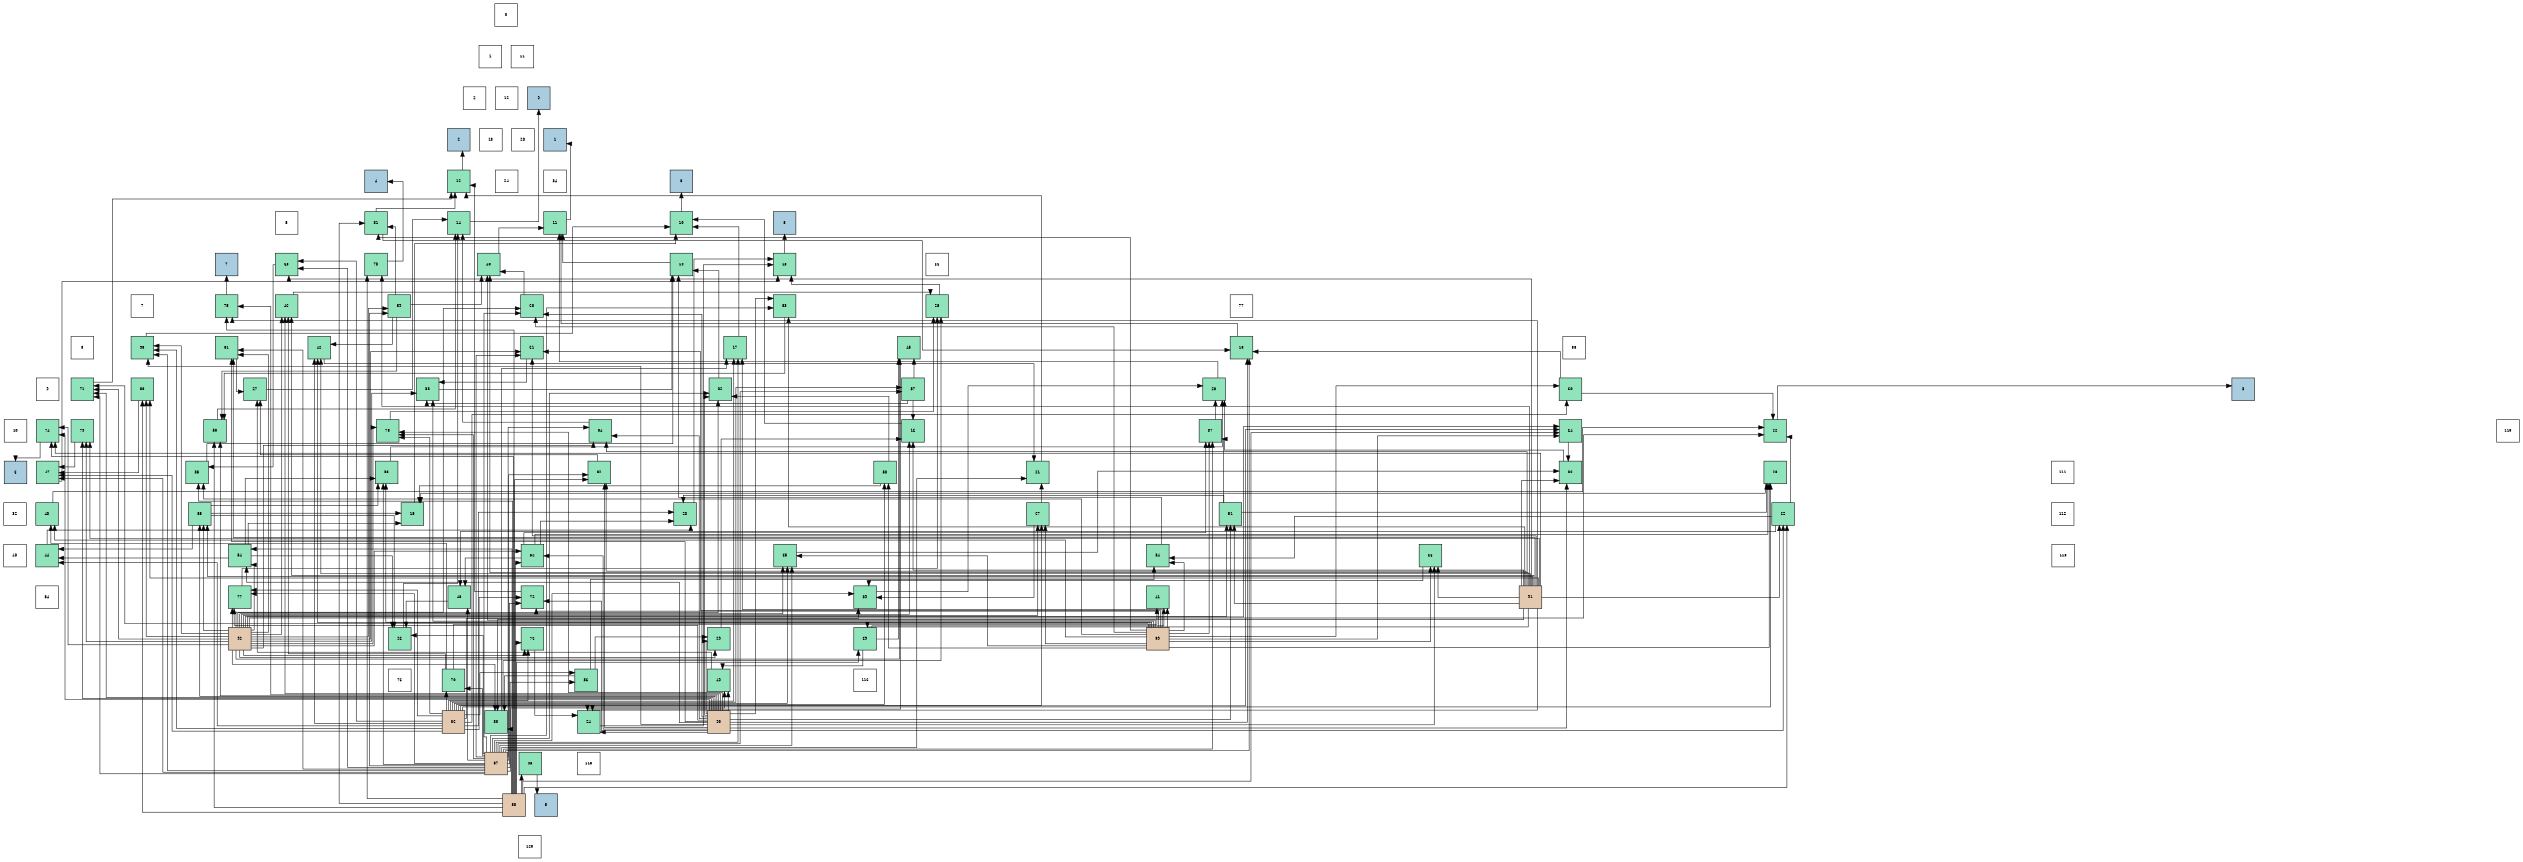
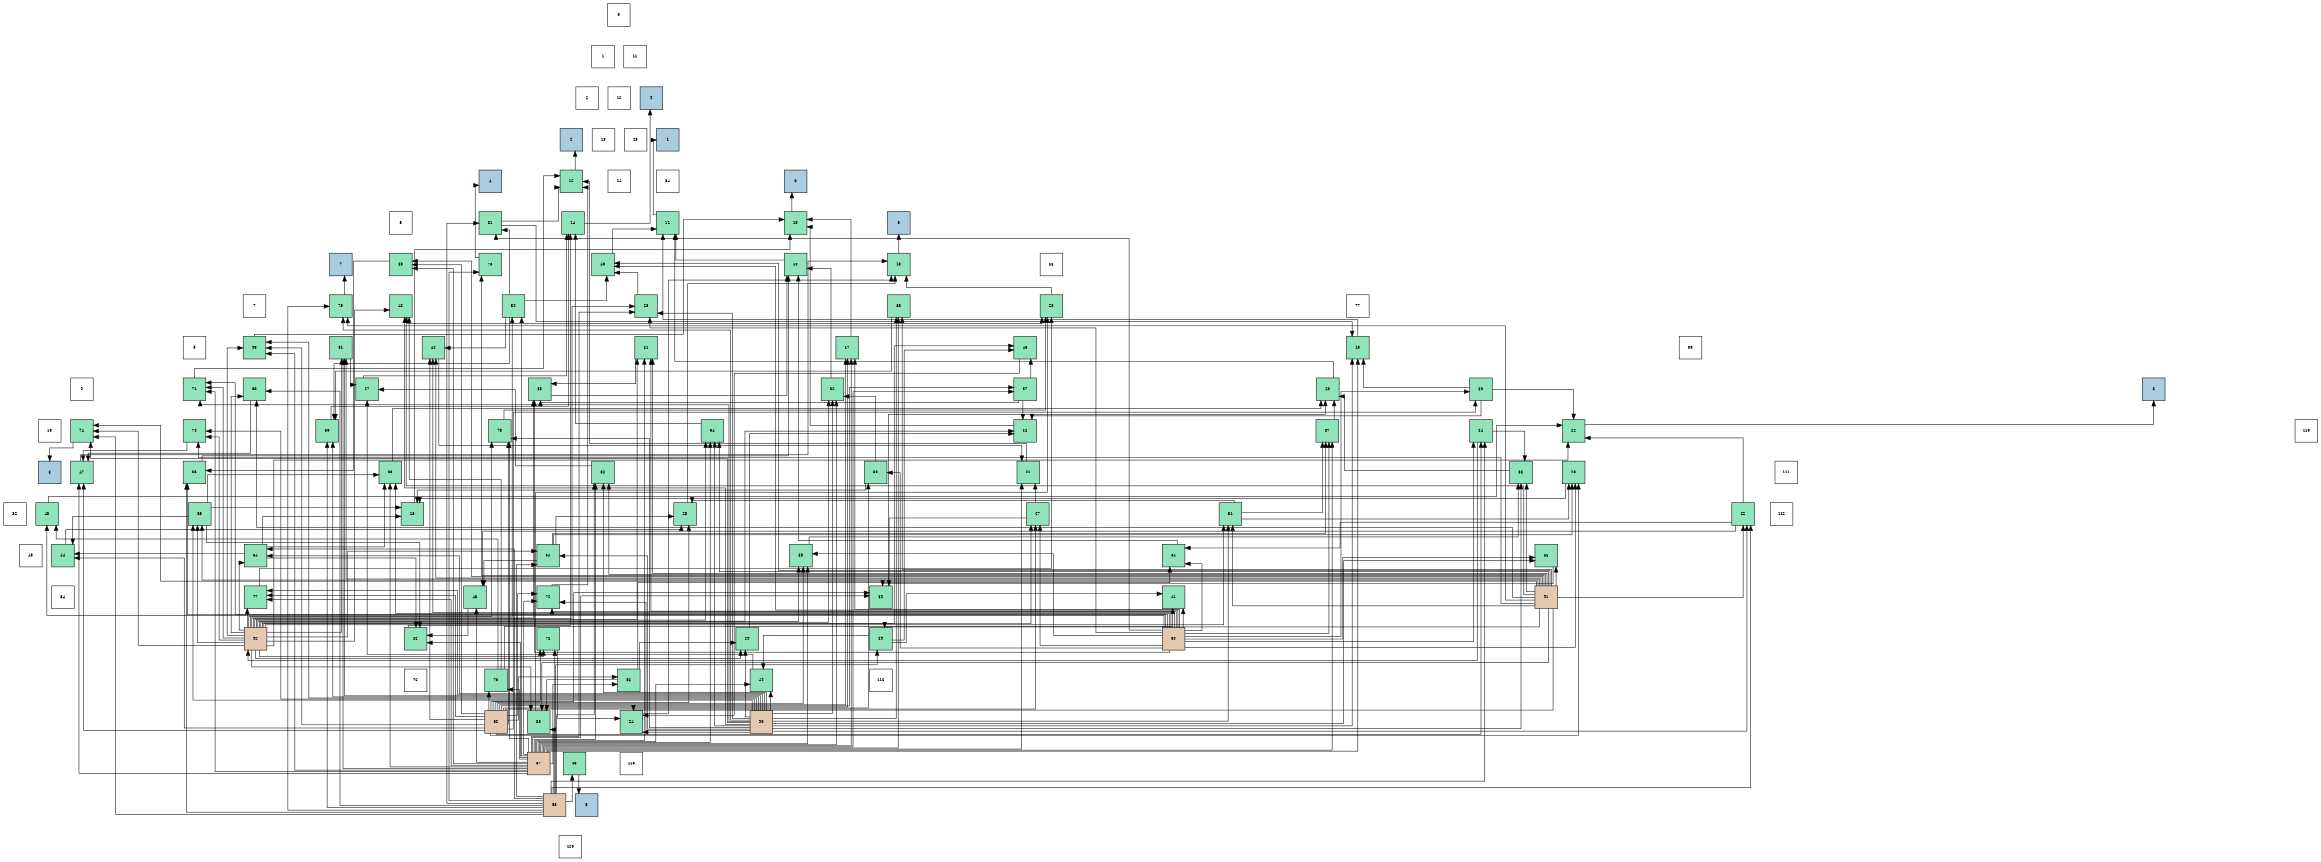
(2063, 556) -> none
(1165, 570) -> (1368, 416)
(991, 617) -> (969, 661)
